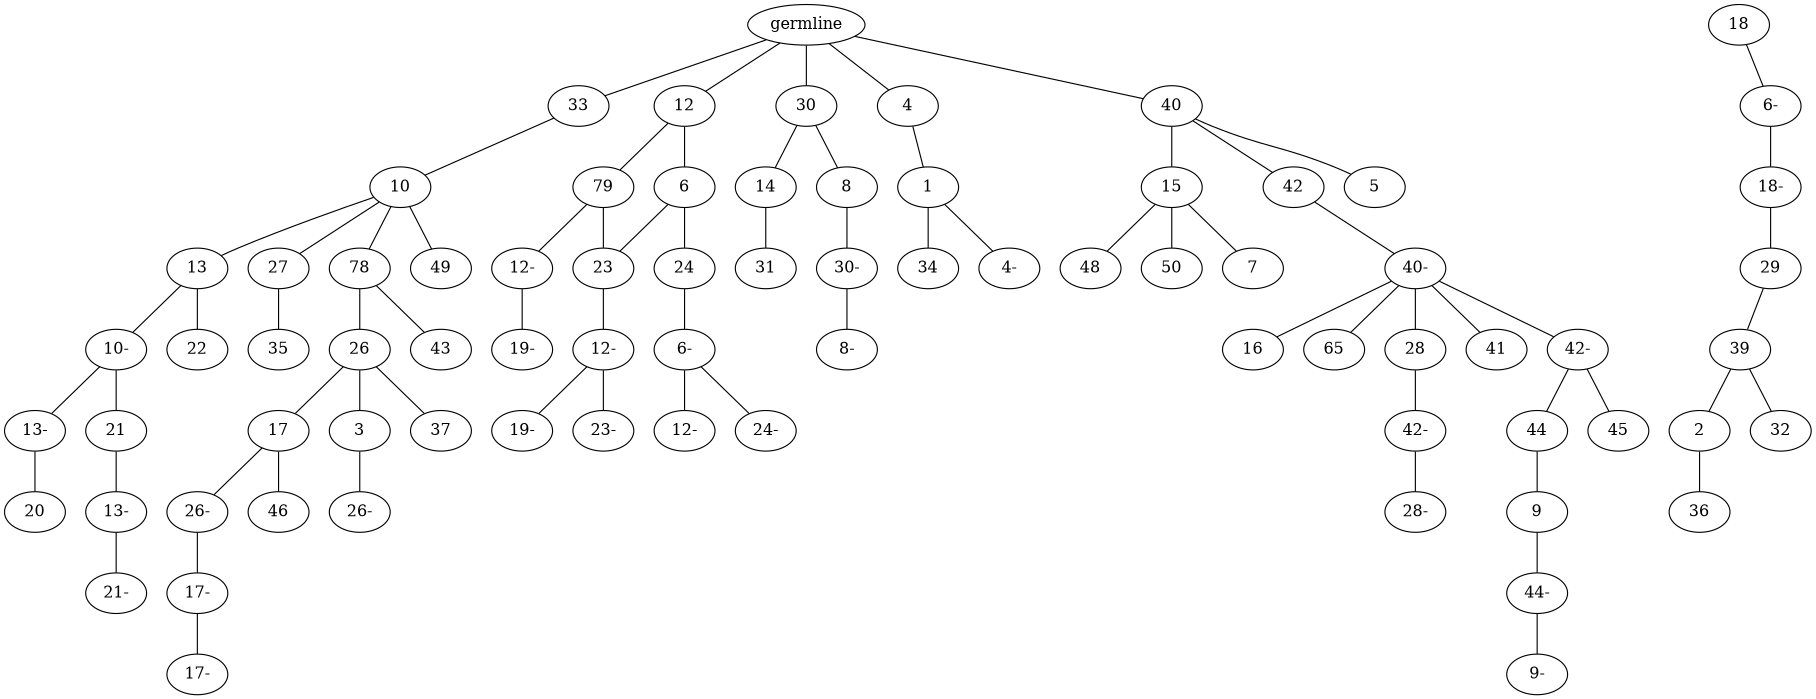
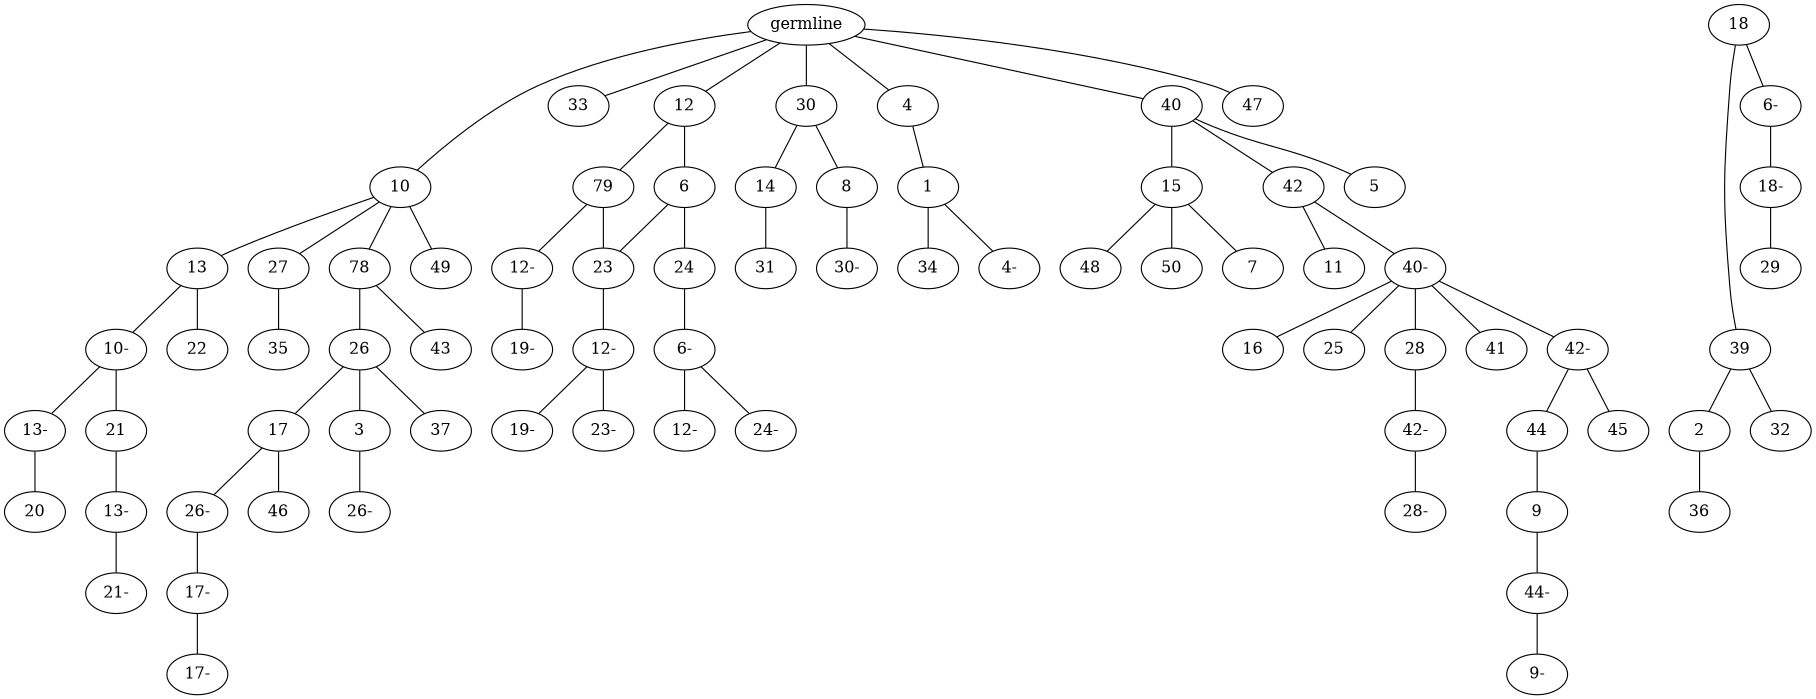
none -> (1253, 106)
(489, 147) -> (572, 72)
none -> (1334, 268)
(1755, 309) -> (1725, 187)
(847, 350) -> none
(1334, 350) -> (1334, 350)
